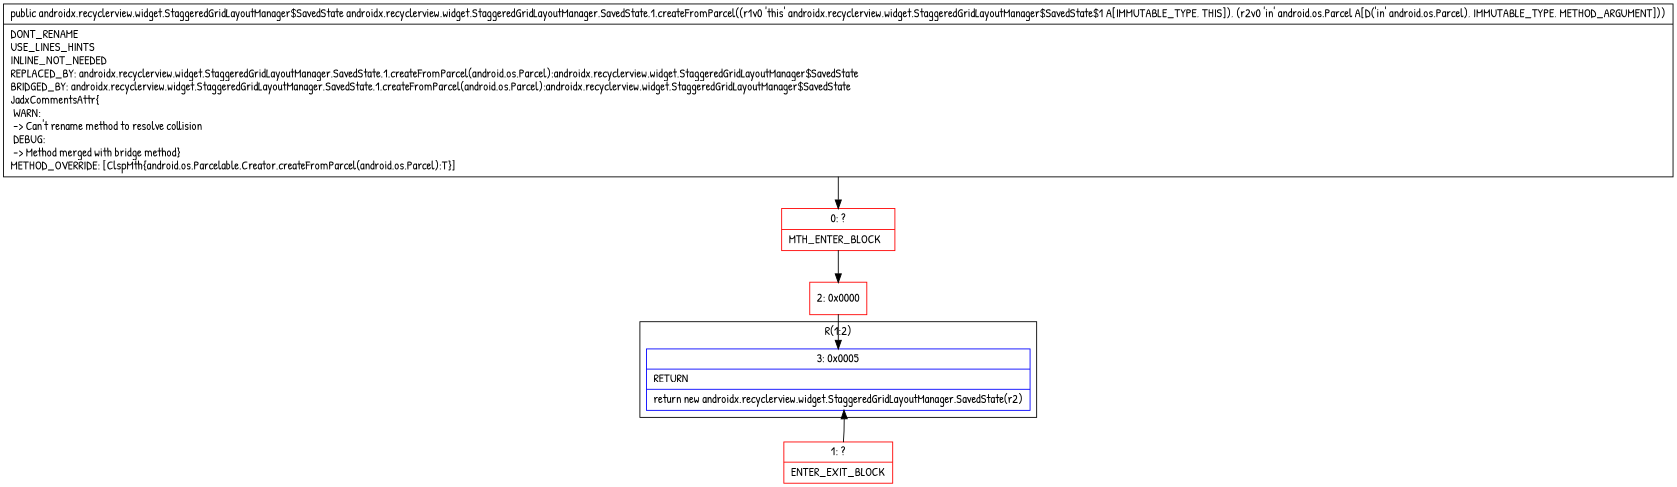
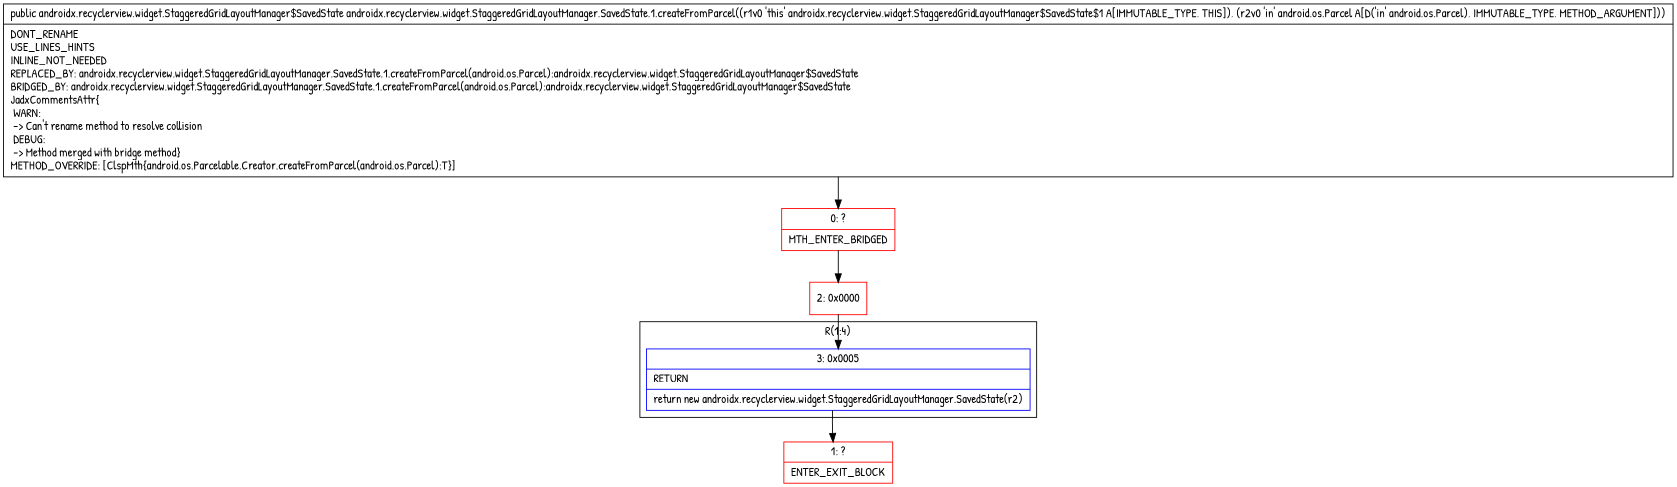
(835, 240) -> (838, 240)
(838, 332) -> (838, 332)
(844, 431) -> (832, 423)
